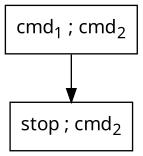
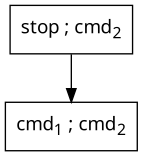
(71, 71) -> (71, 71)
